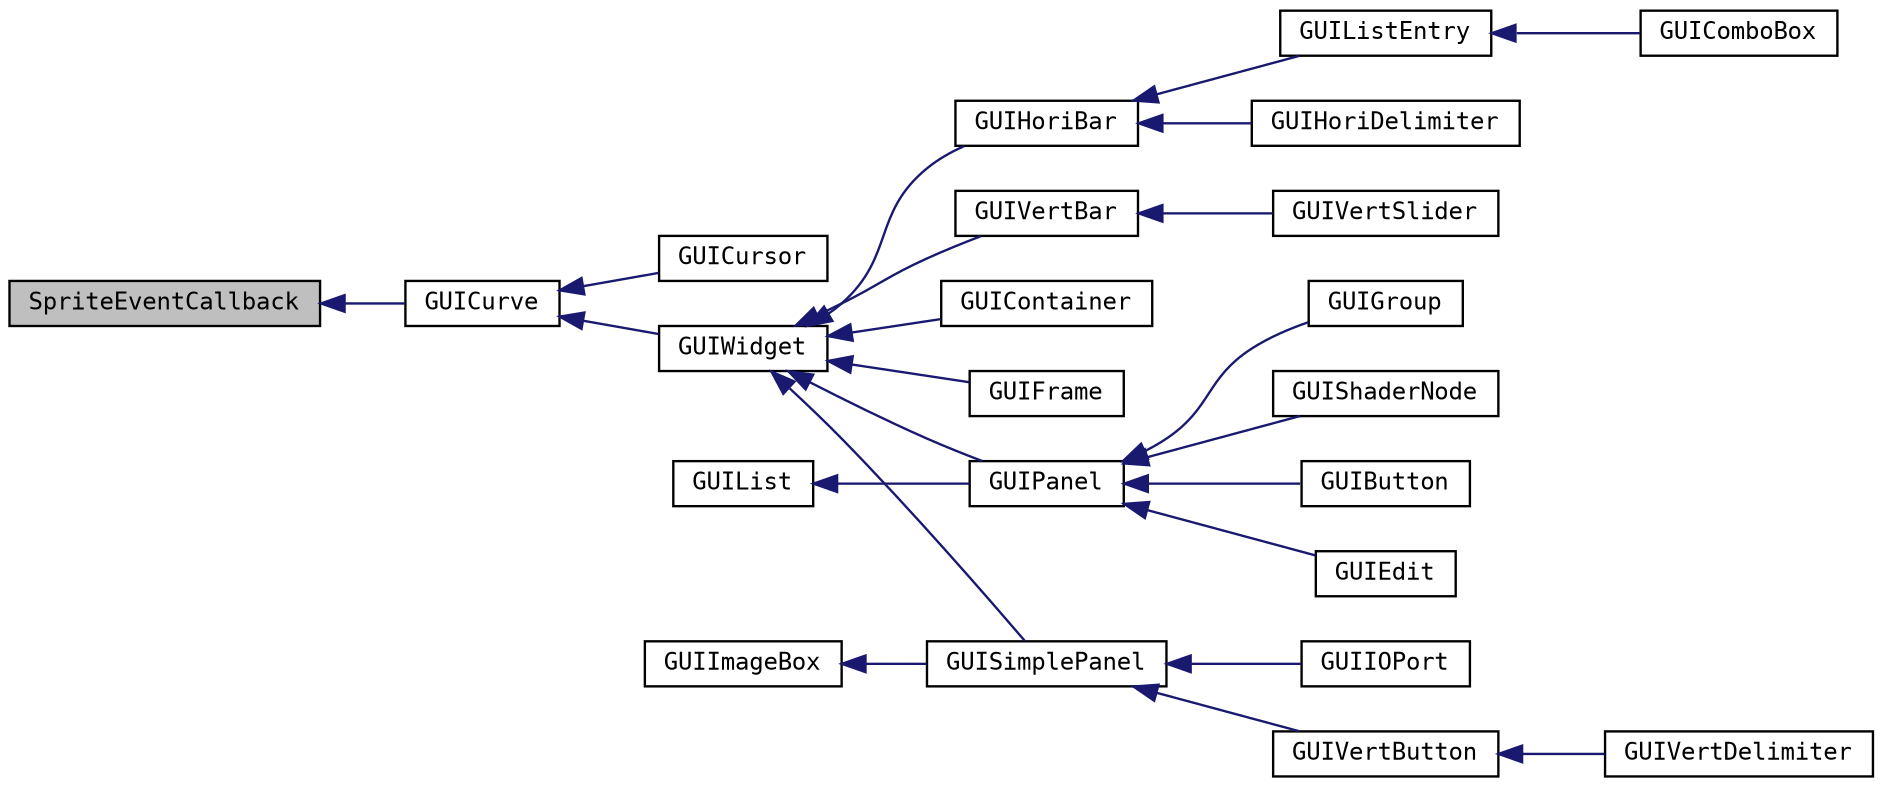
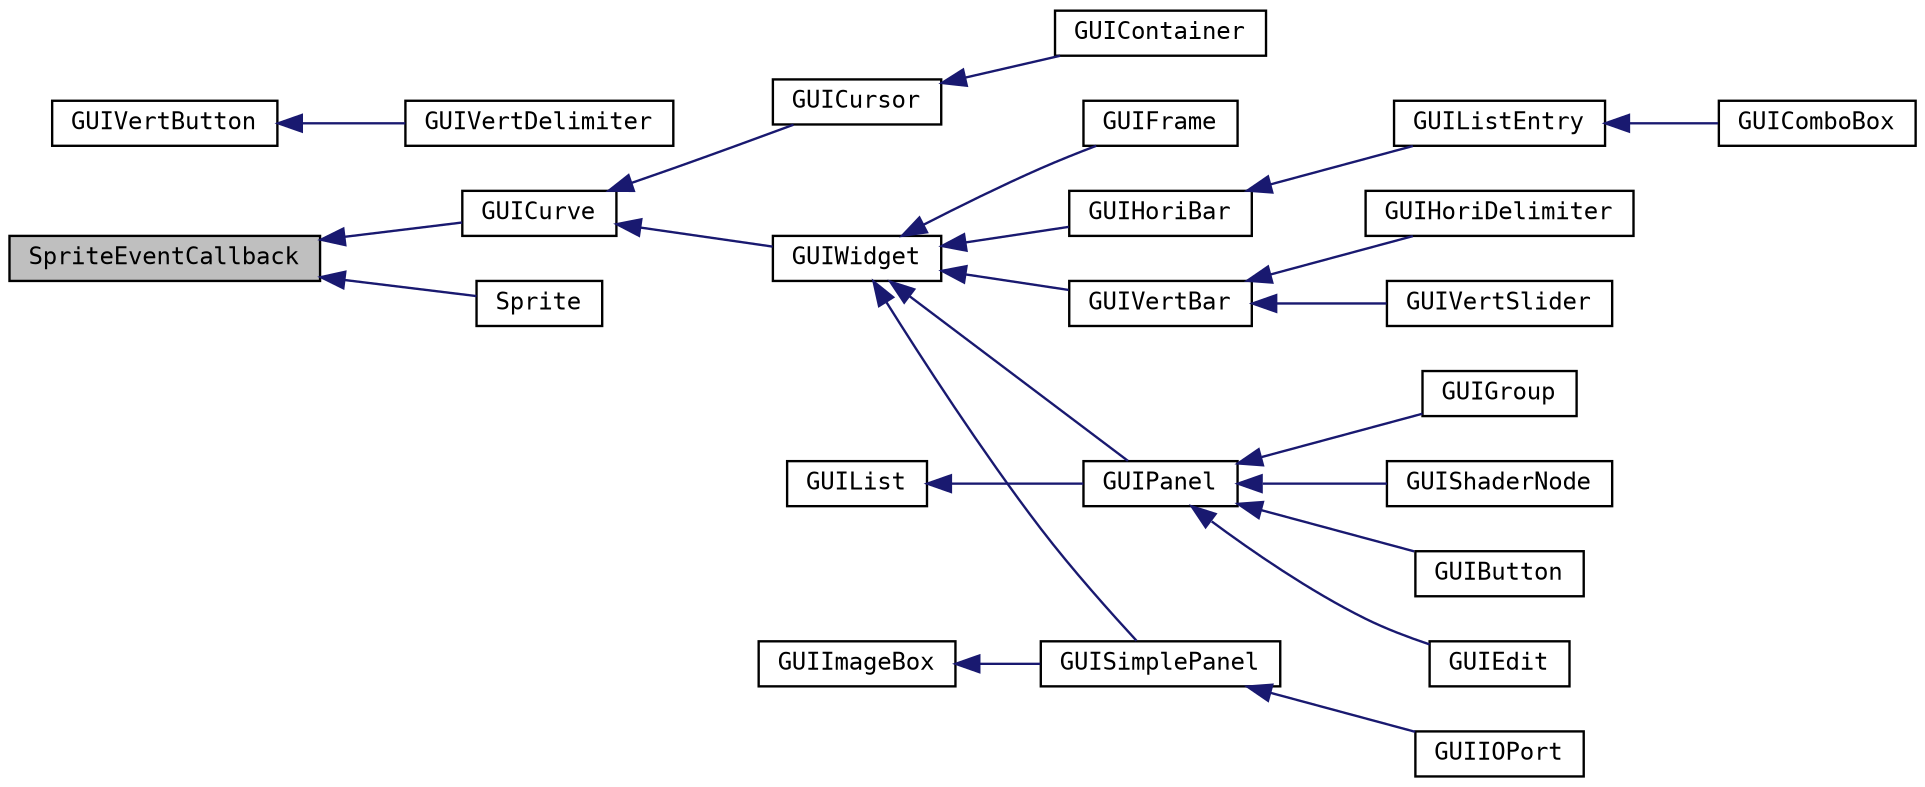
(1207, 123) -> (1342, 255)
none -> (539, 303)
(896, 326) -> (1013, 67)
(1228, 712) -> none
